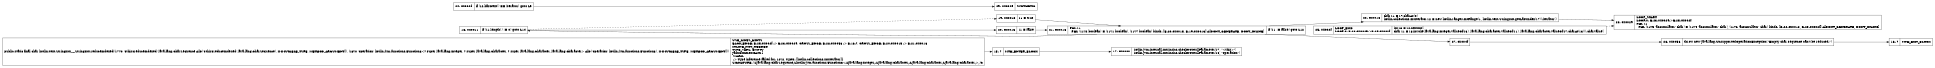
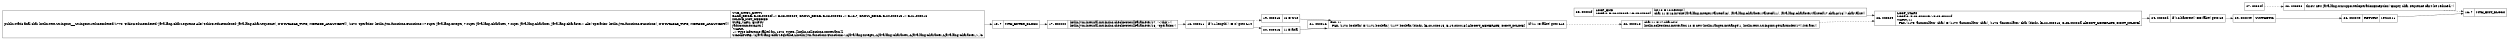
(504, 6) -> (2198, 18)
(1026, 18) -> (1291, 18)
none -> (2145, 18)
none -> (2369, 18)
(1585, 20) -> (1846, 22)
(1315, 24) -> (1593, 24)
(1643, 24) -> (1905, 20)
(1609, 26) -> (1870, 15)
(1026, 30) -> (1291, 30)
(813, 34) -> (1181, 24)
(1356, 38) -> none
(1565, 42) -> (2273, 7)
(1860, 42) -> (2453, 11)
